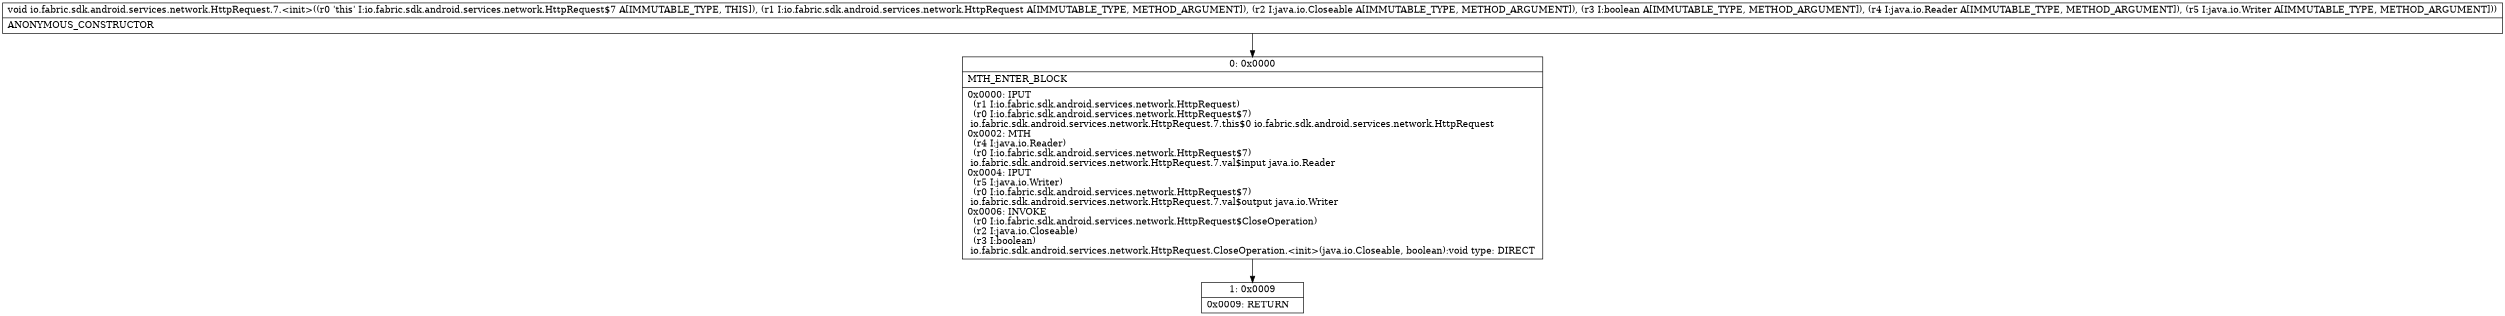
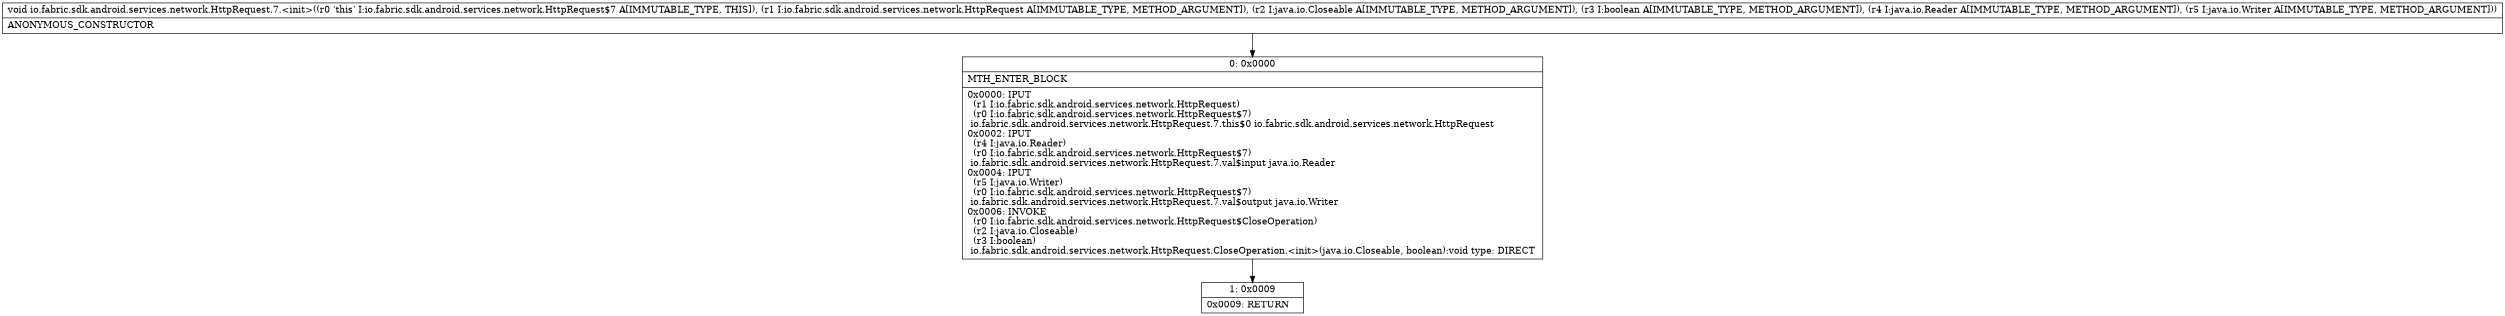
(1002, 134) -> (1002, 134)
